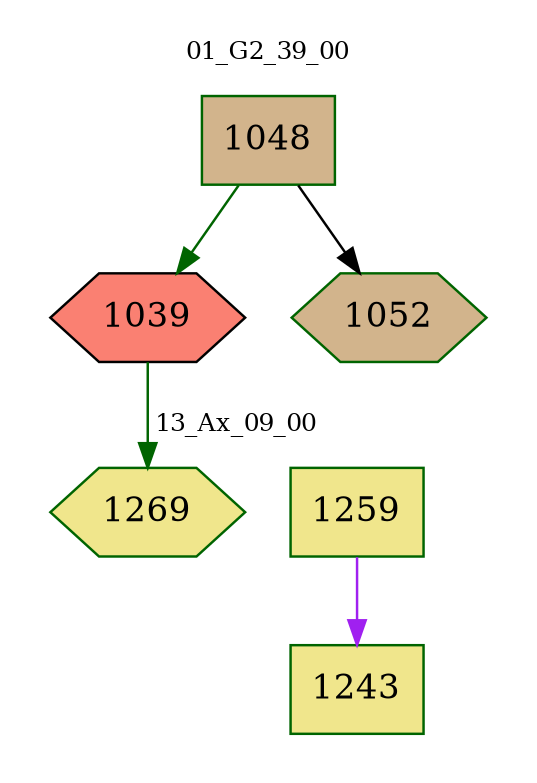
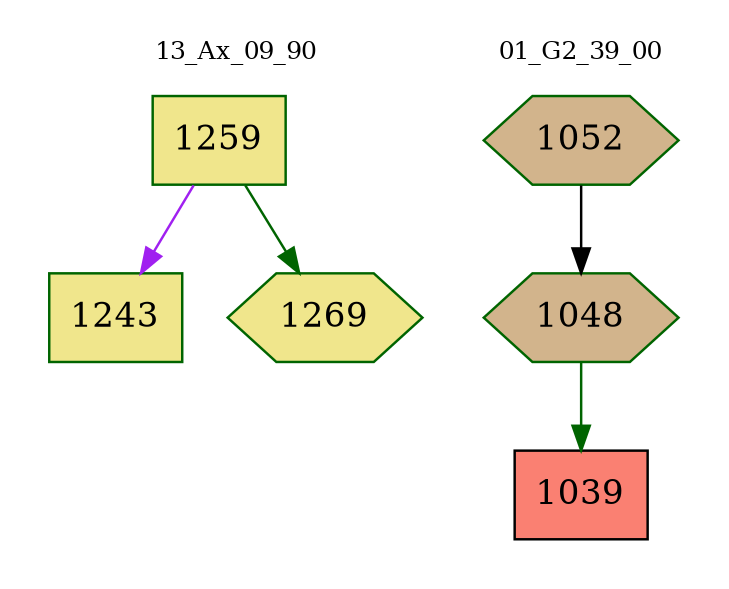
(268, 140) -> (581, 318)
(322, 219) -> (581, 217)
(148, 318) -> (581, 495)
(148, 416) -> (266, 219)
(236, 425) -> (236, 53)
